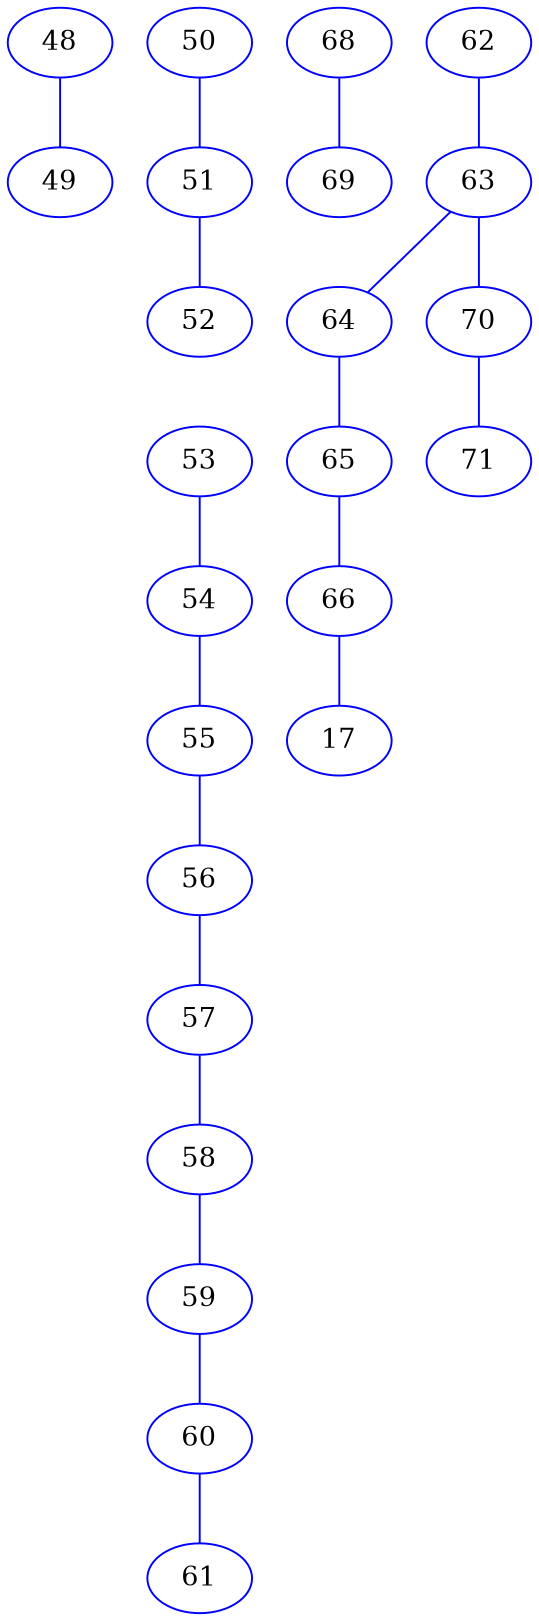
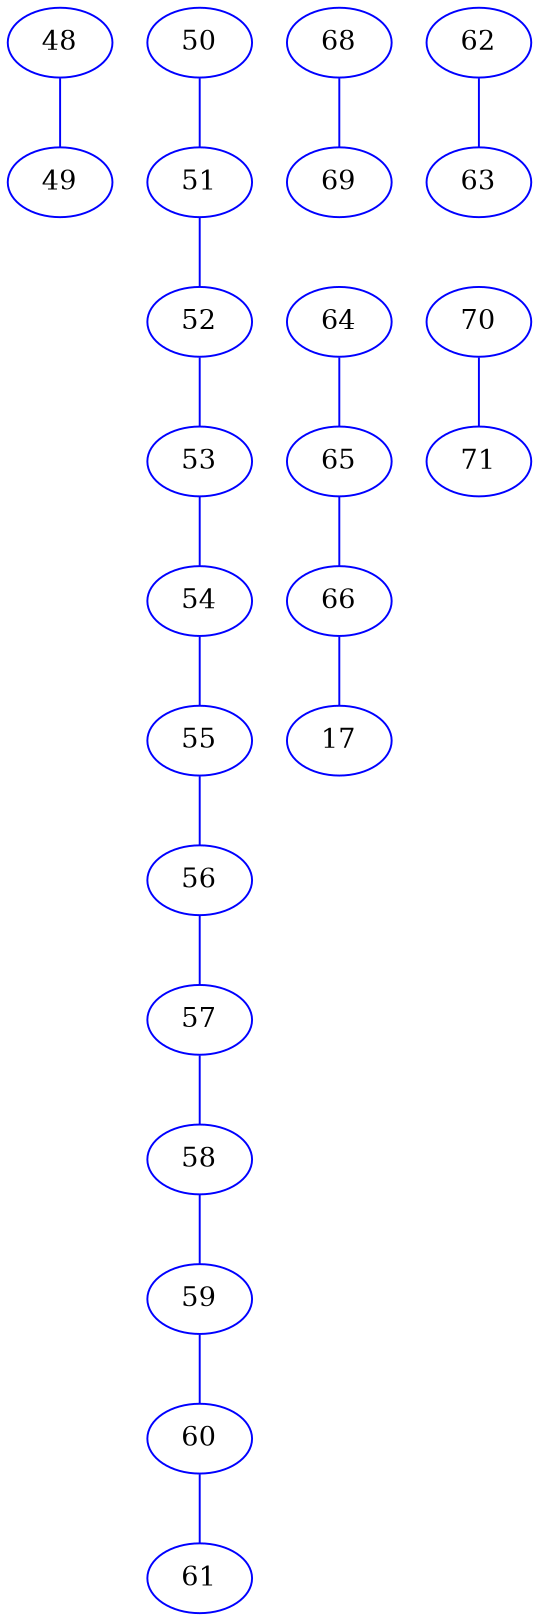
(409, 252) -> none
(479, 252) -> none
none -> (200, 392)
